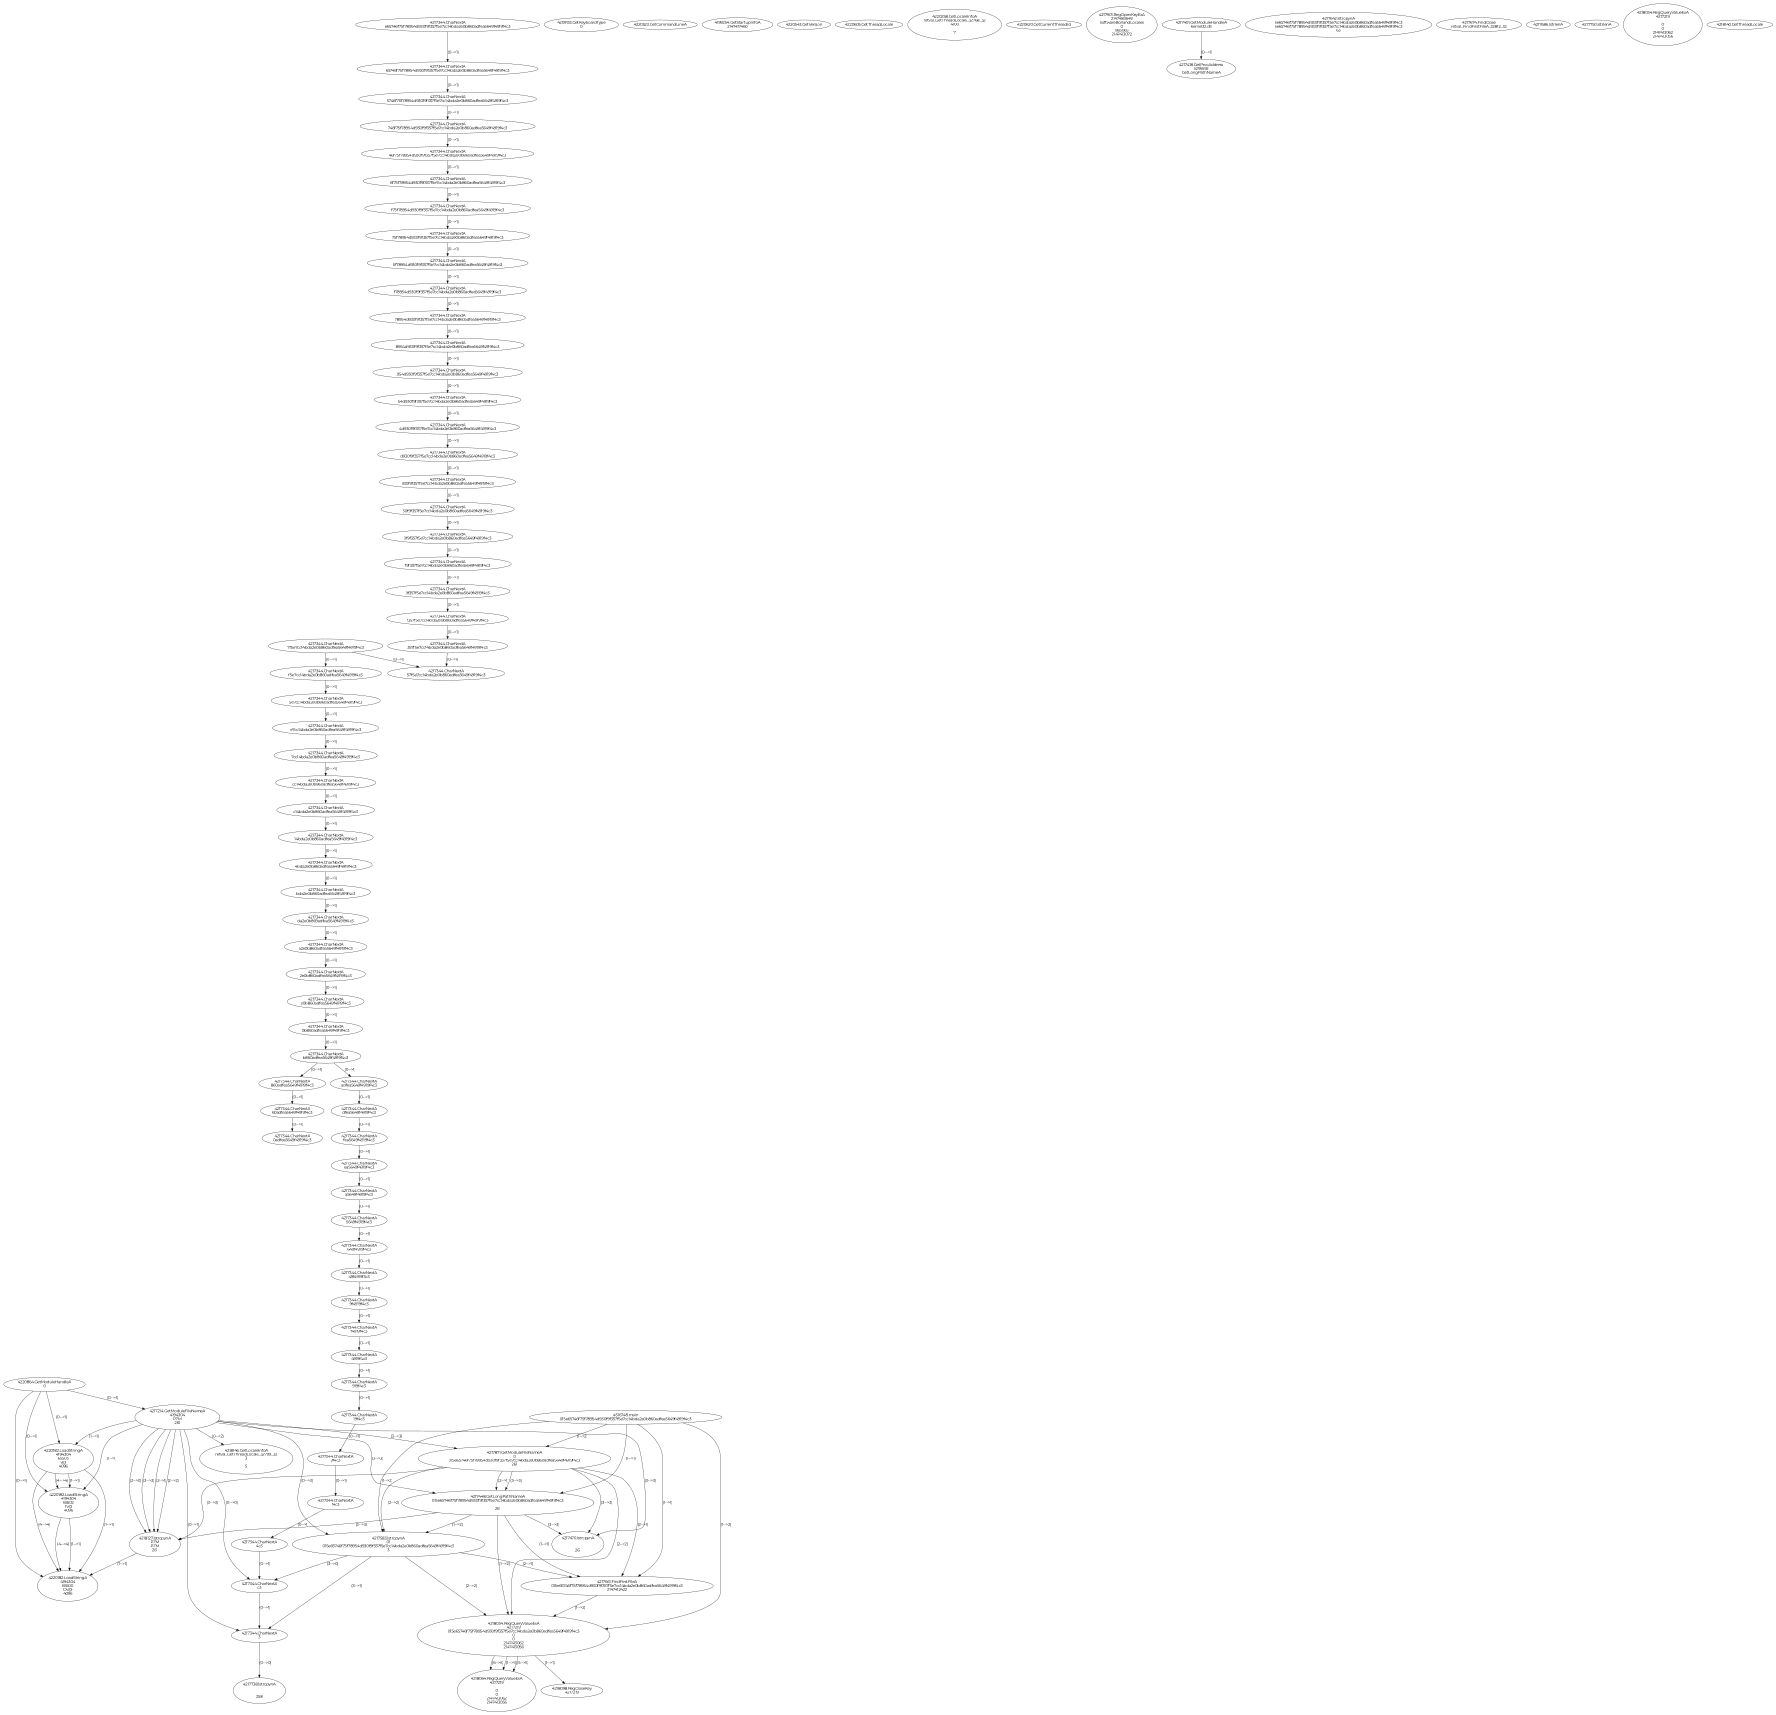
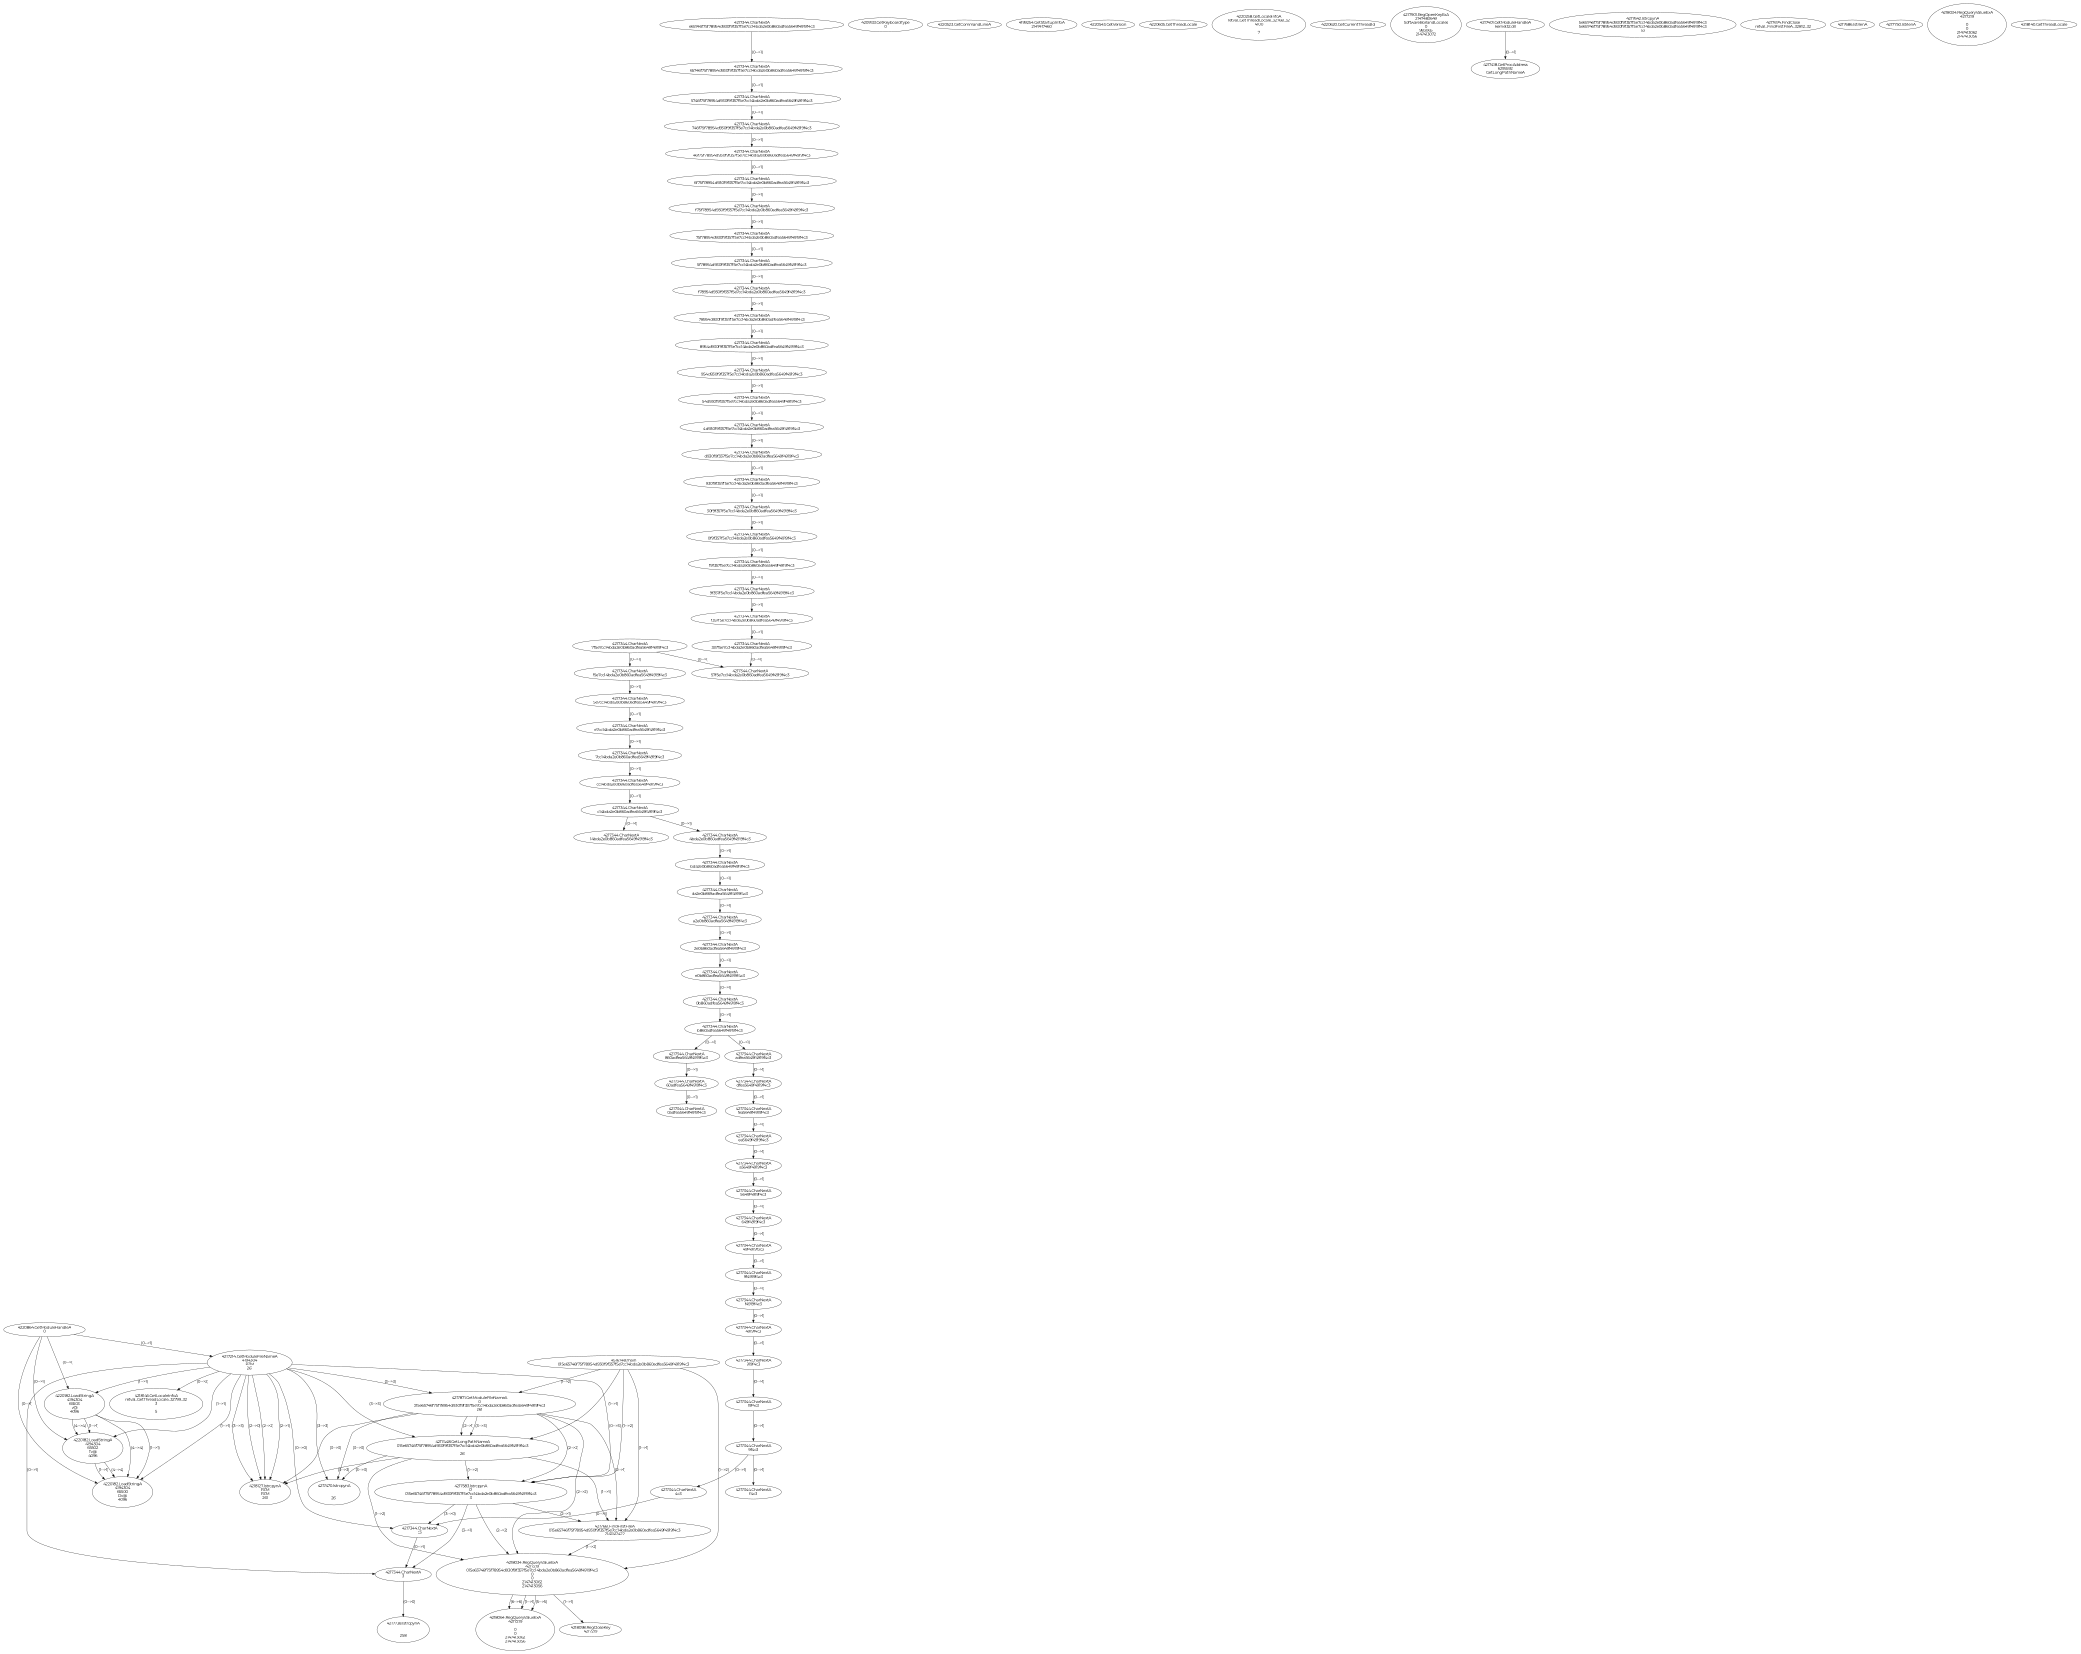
(326, 850) -> (674, 823)
(299, 1523) -> (726, 1474)
(114, 1564) -> (205, 1436)
